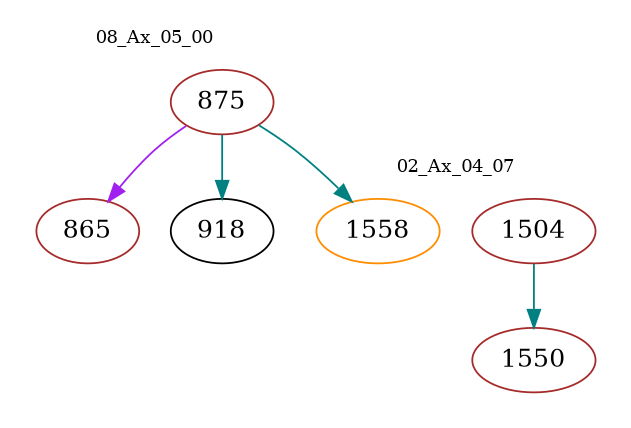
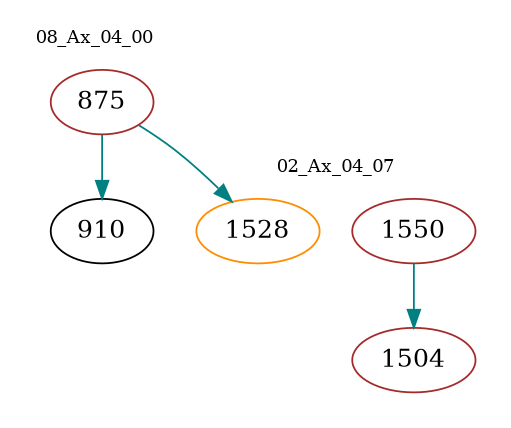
(155, 39) -> (95, 39)
(88, 231) -> none
(222, 231) -> (102, 231)
(378, 231) -> (258, 231)
(534, 287) -> (414, 287)
